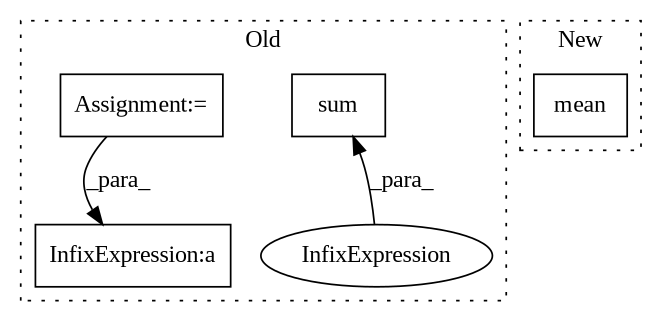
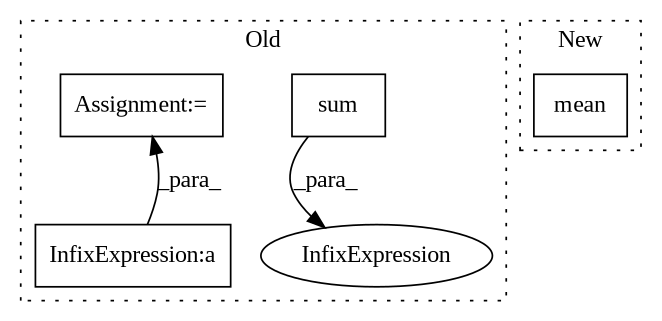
(85, 171) -> (158, 190)
(369, 188) -> (290, 178)
